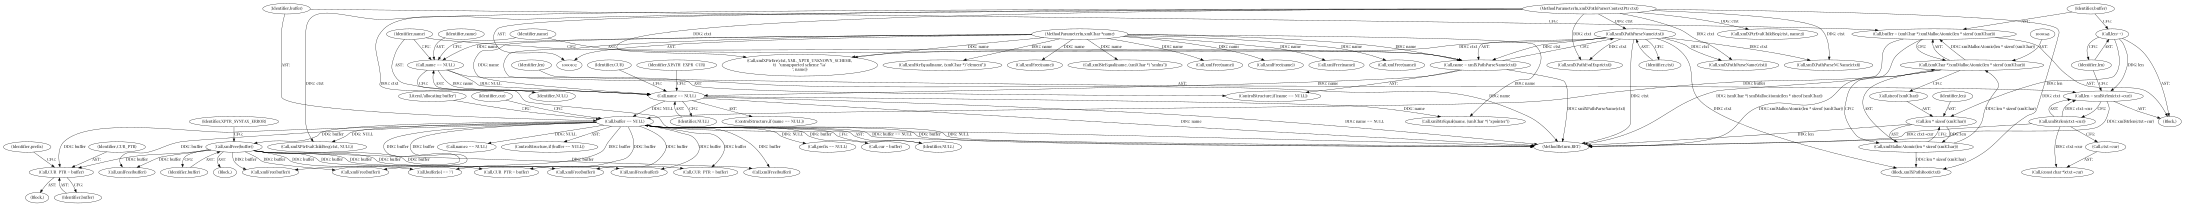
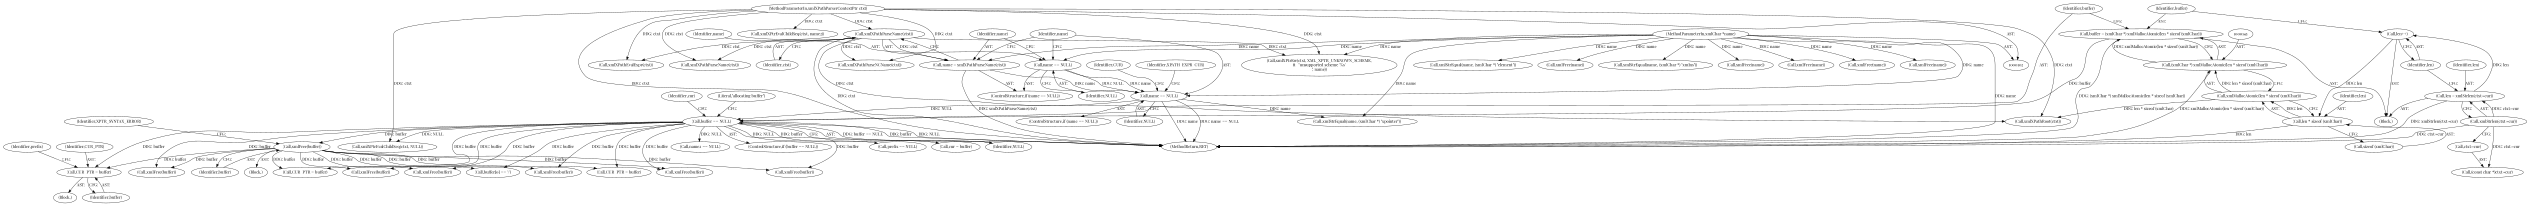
(2127, 65) -> (2475, 46)
(1936, 80) -> (2344, 134)
(1916, 172) -> (2038, 122)
